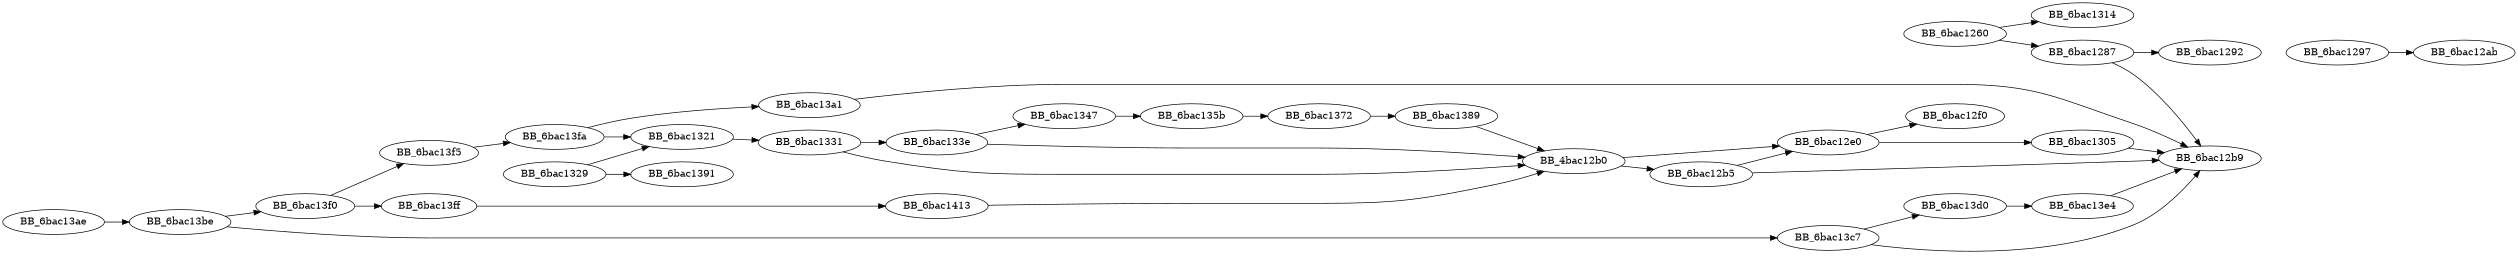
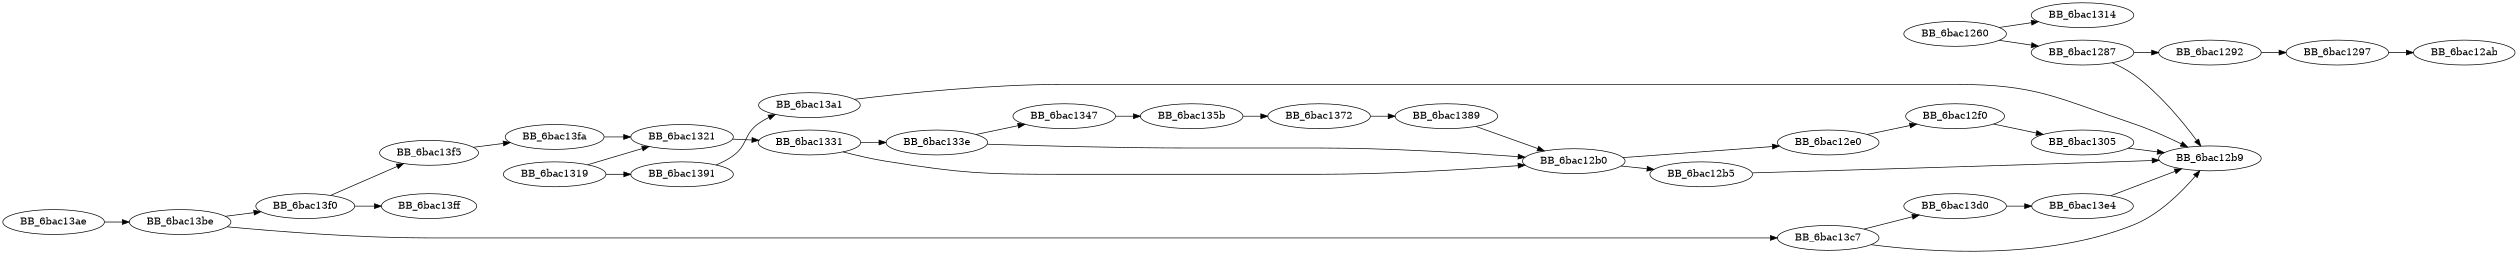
none -> (2270, 53)
(669, 113) -> (743, 144)
(1952, 142) -> (2015, 129)
(1761, 159) -> none
(1574, 161) -> (1574, 161)
(555, 174) -> (555, 174)
(937, 206) -> none
